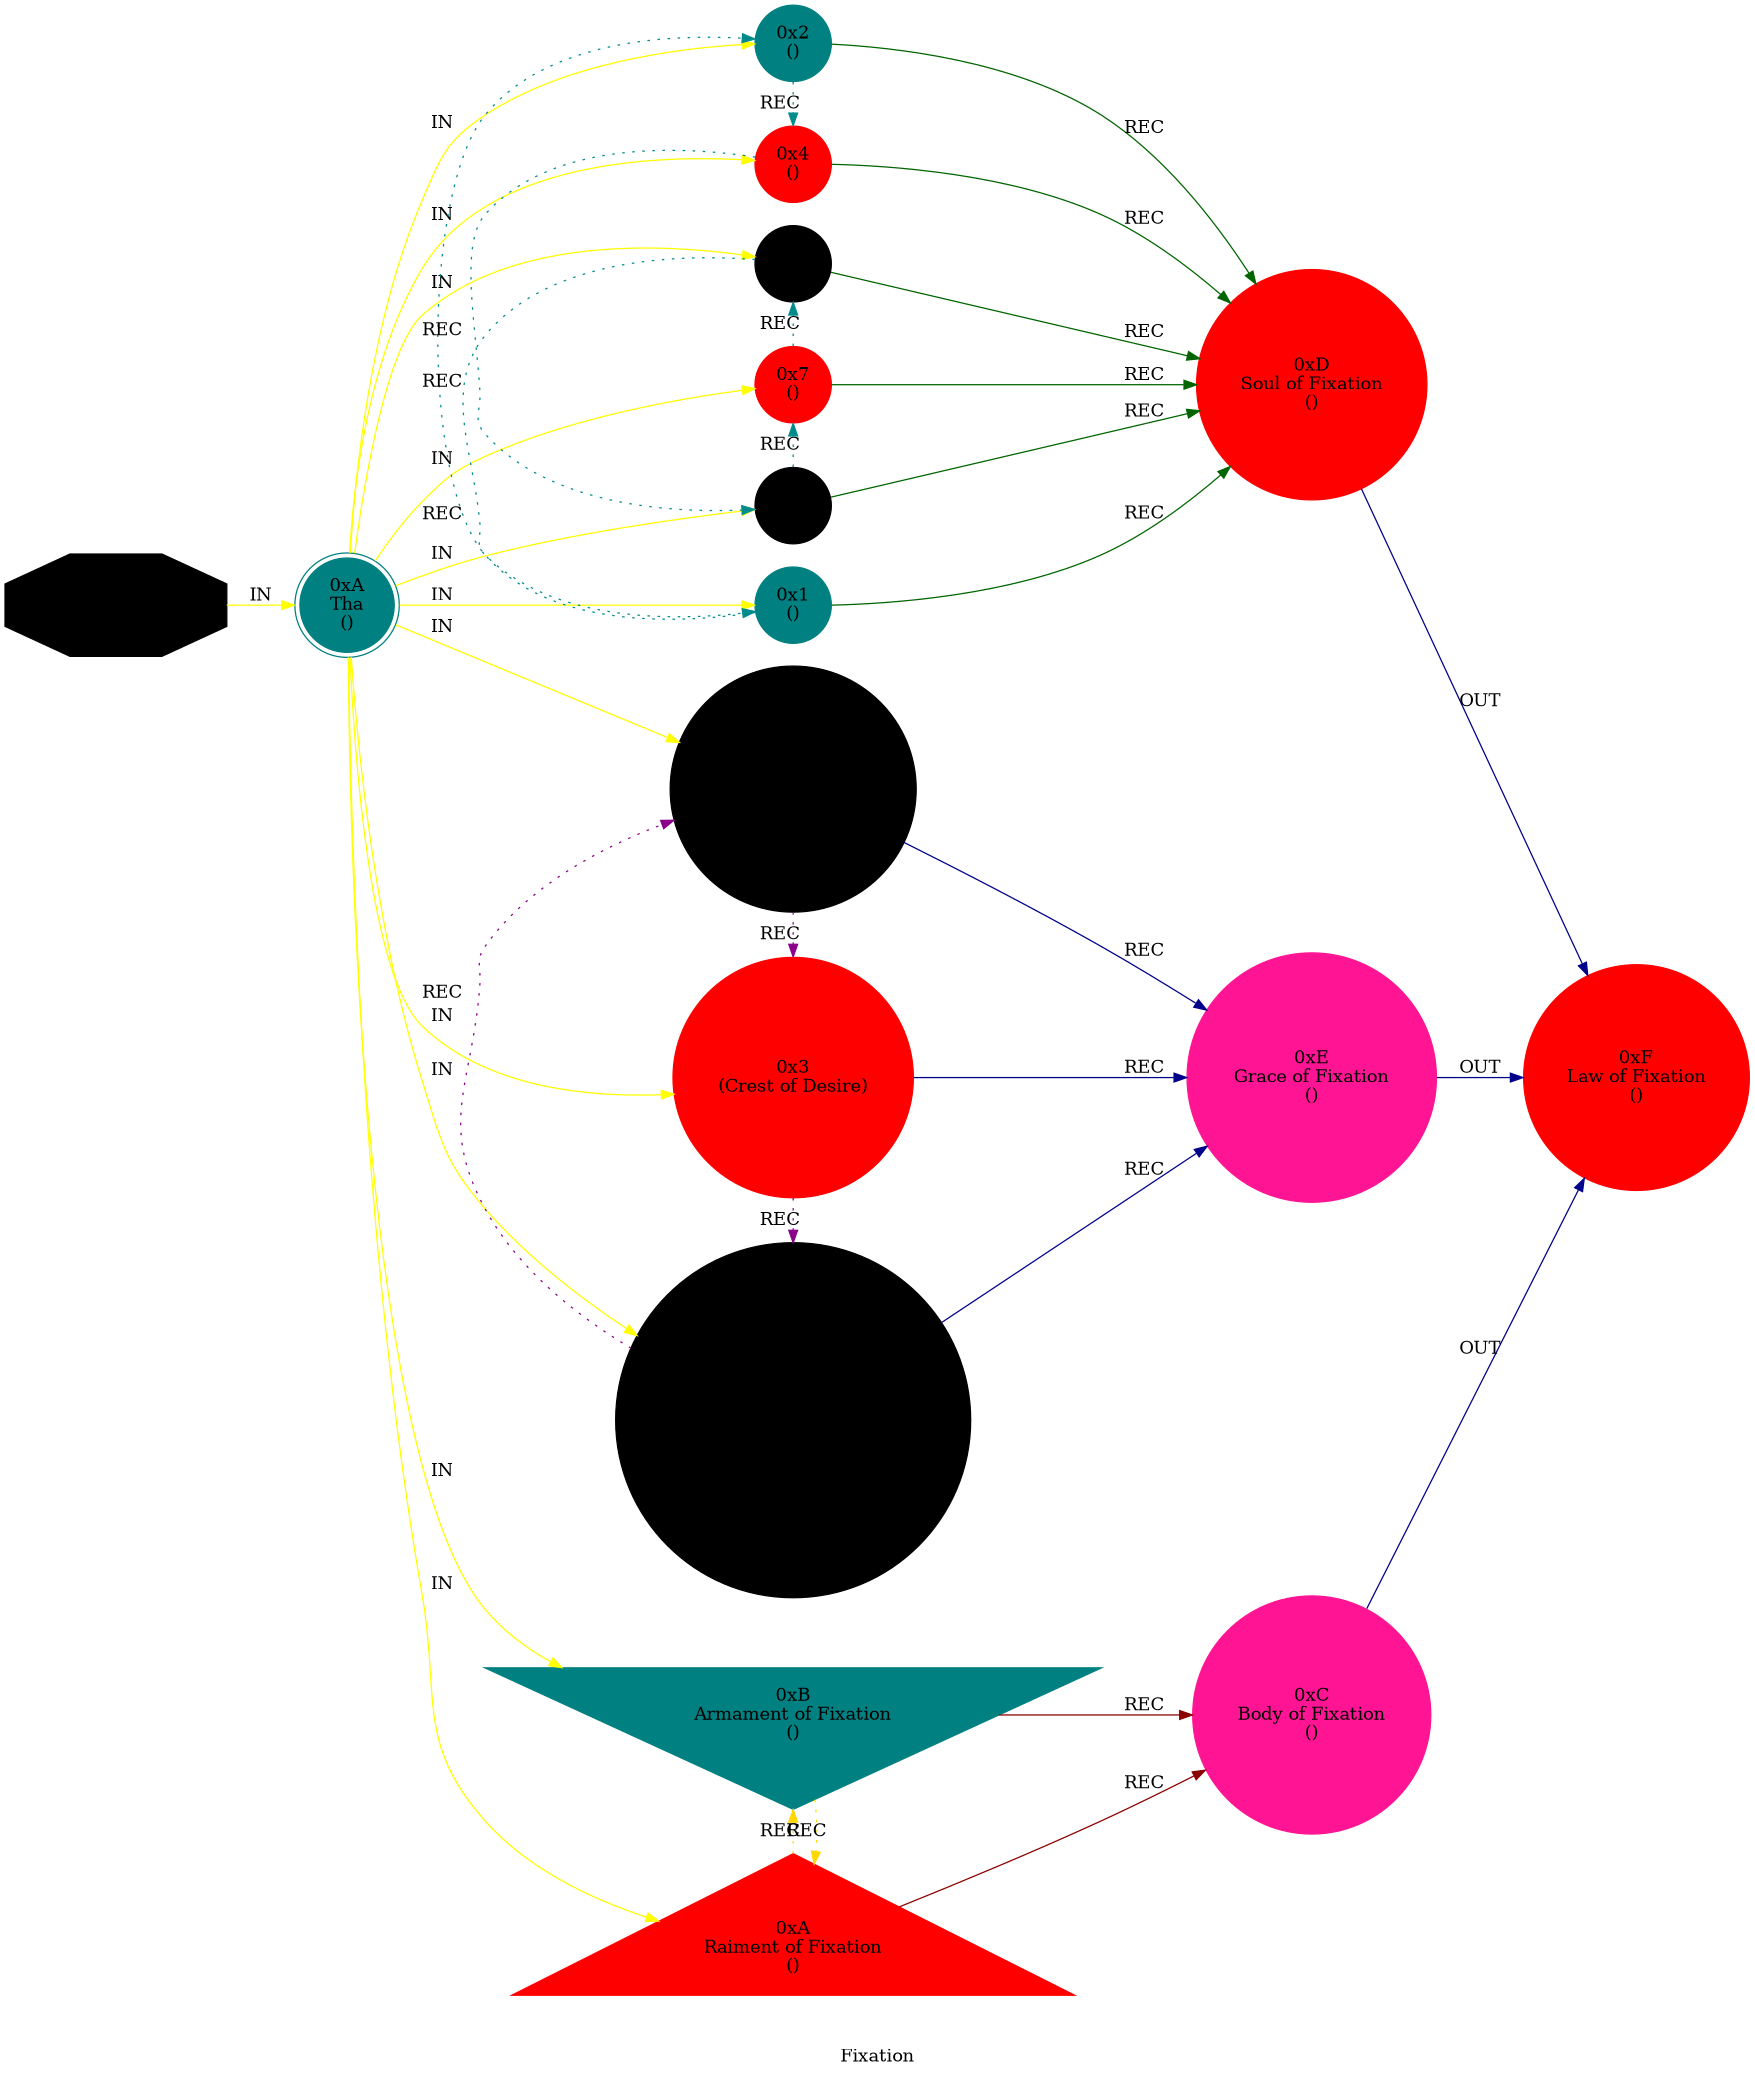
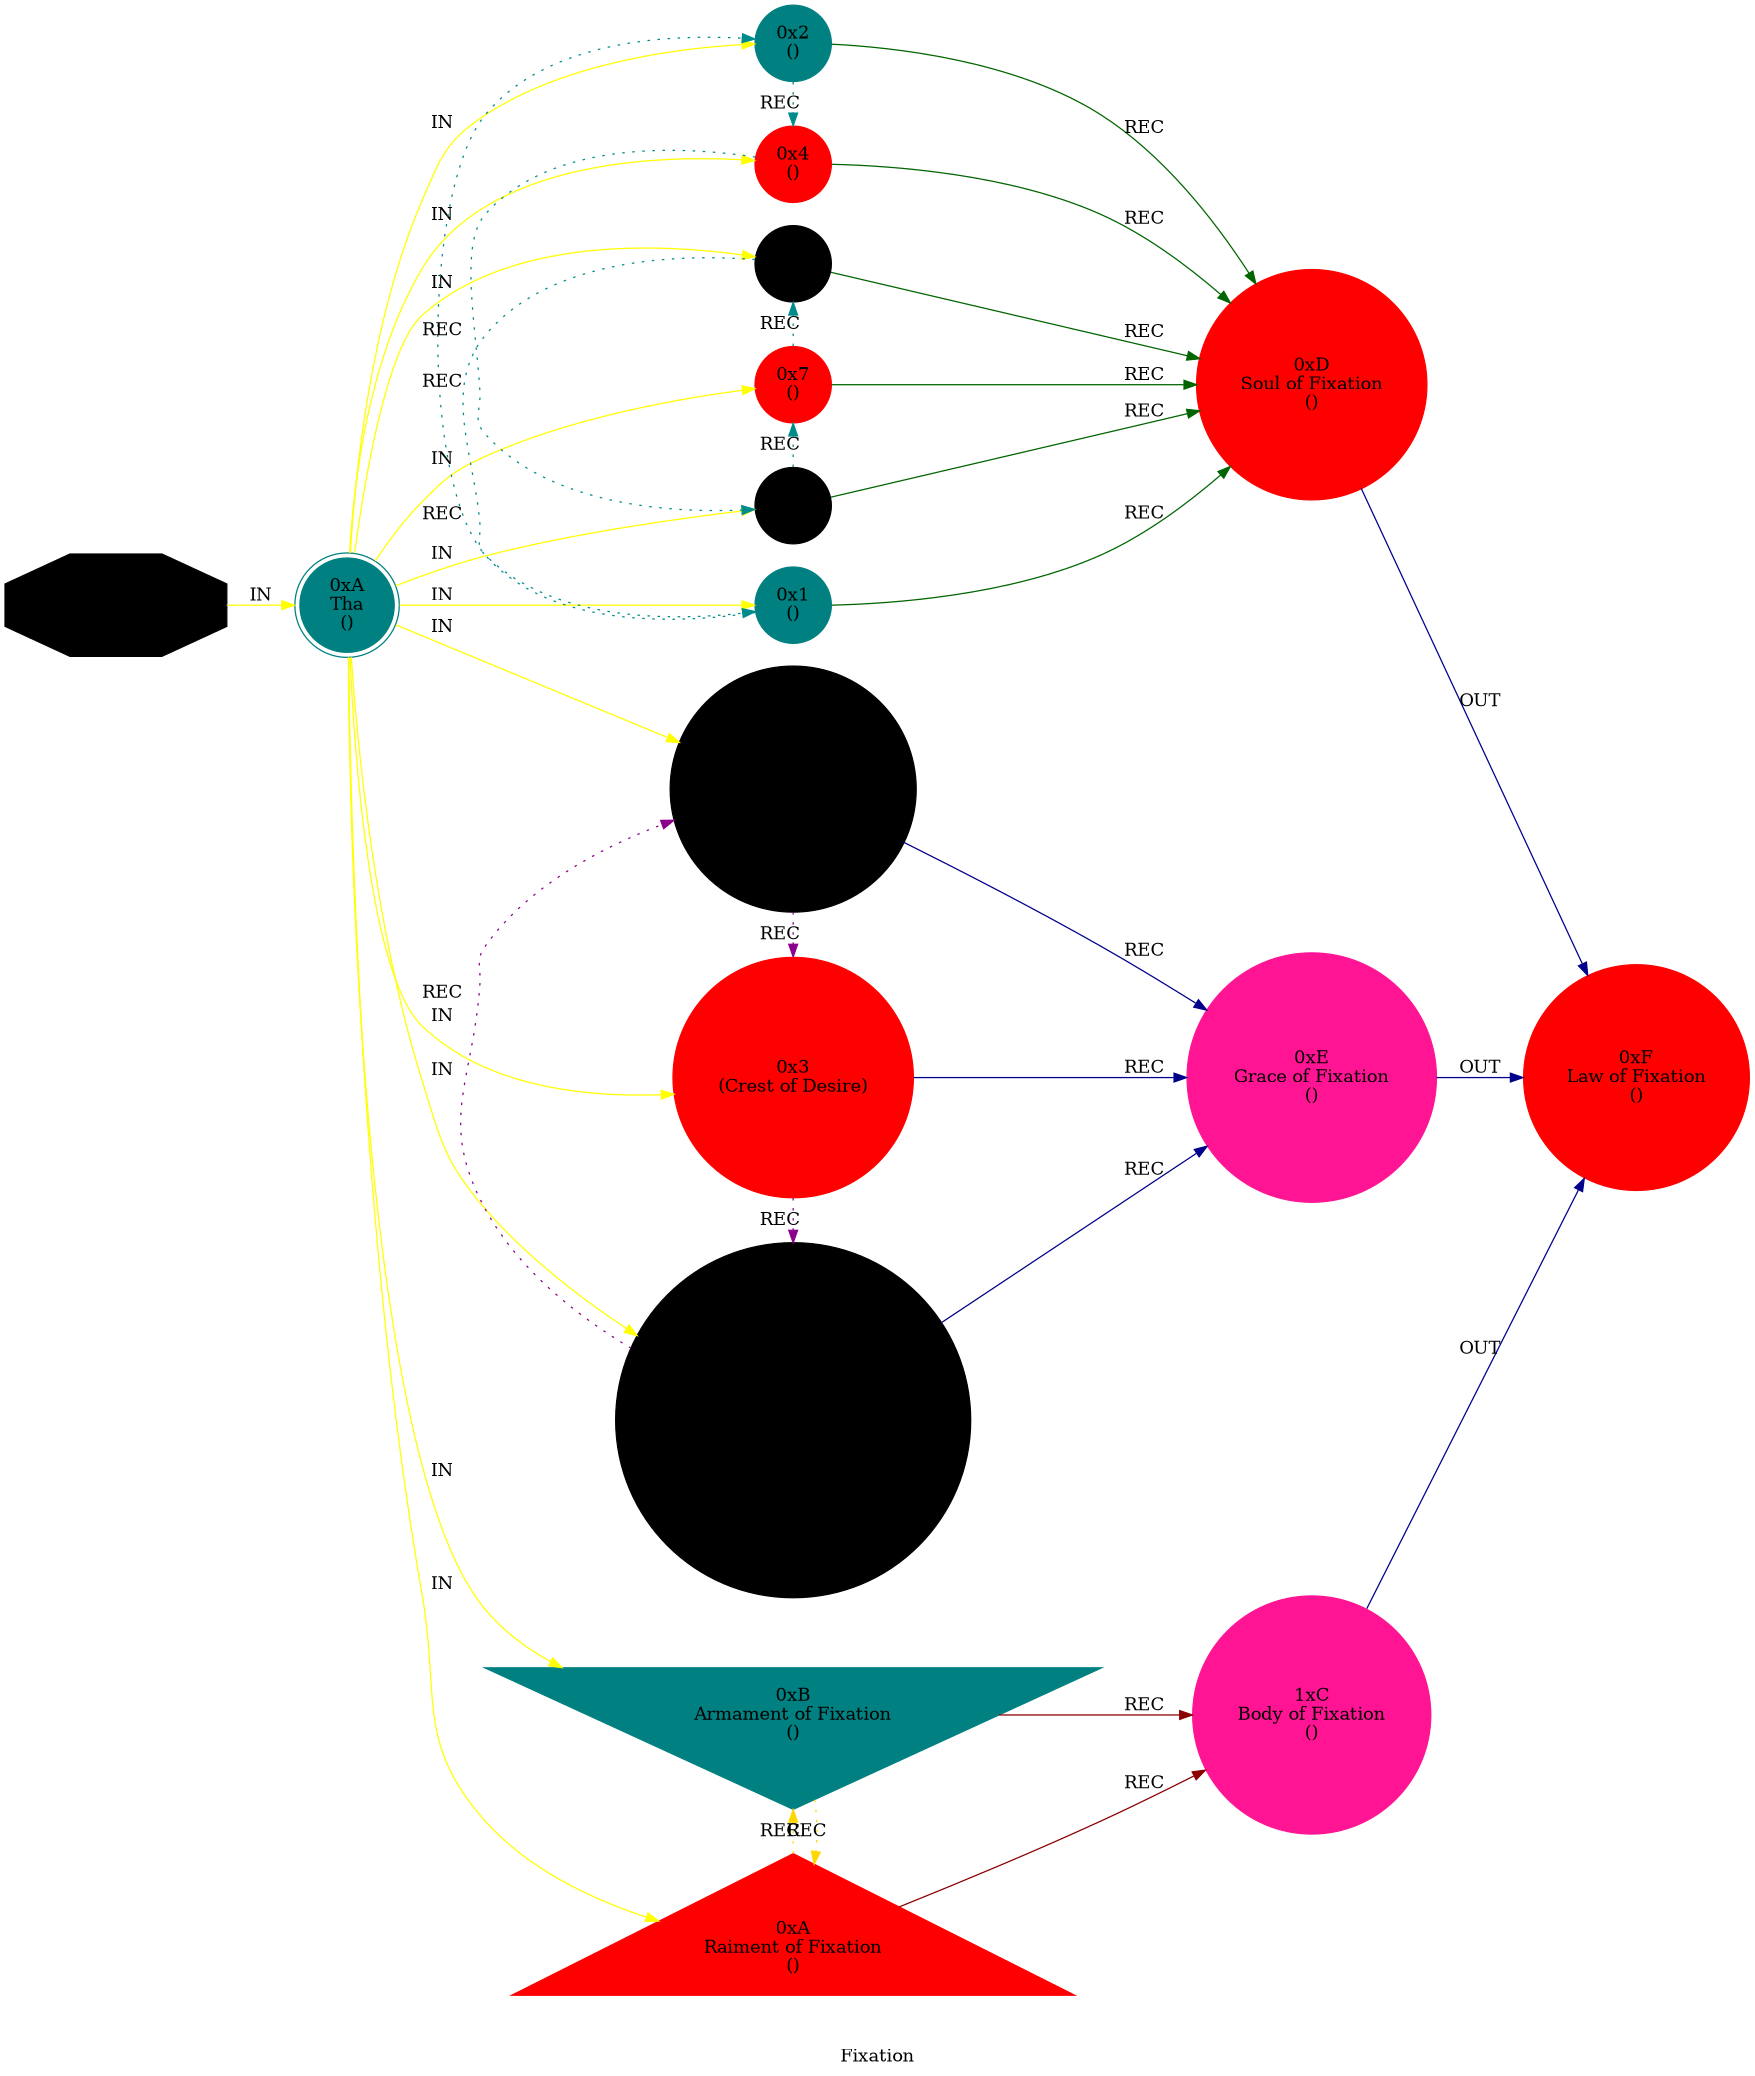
(1312, 1715) -> (1312, 1715)
